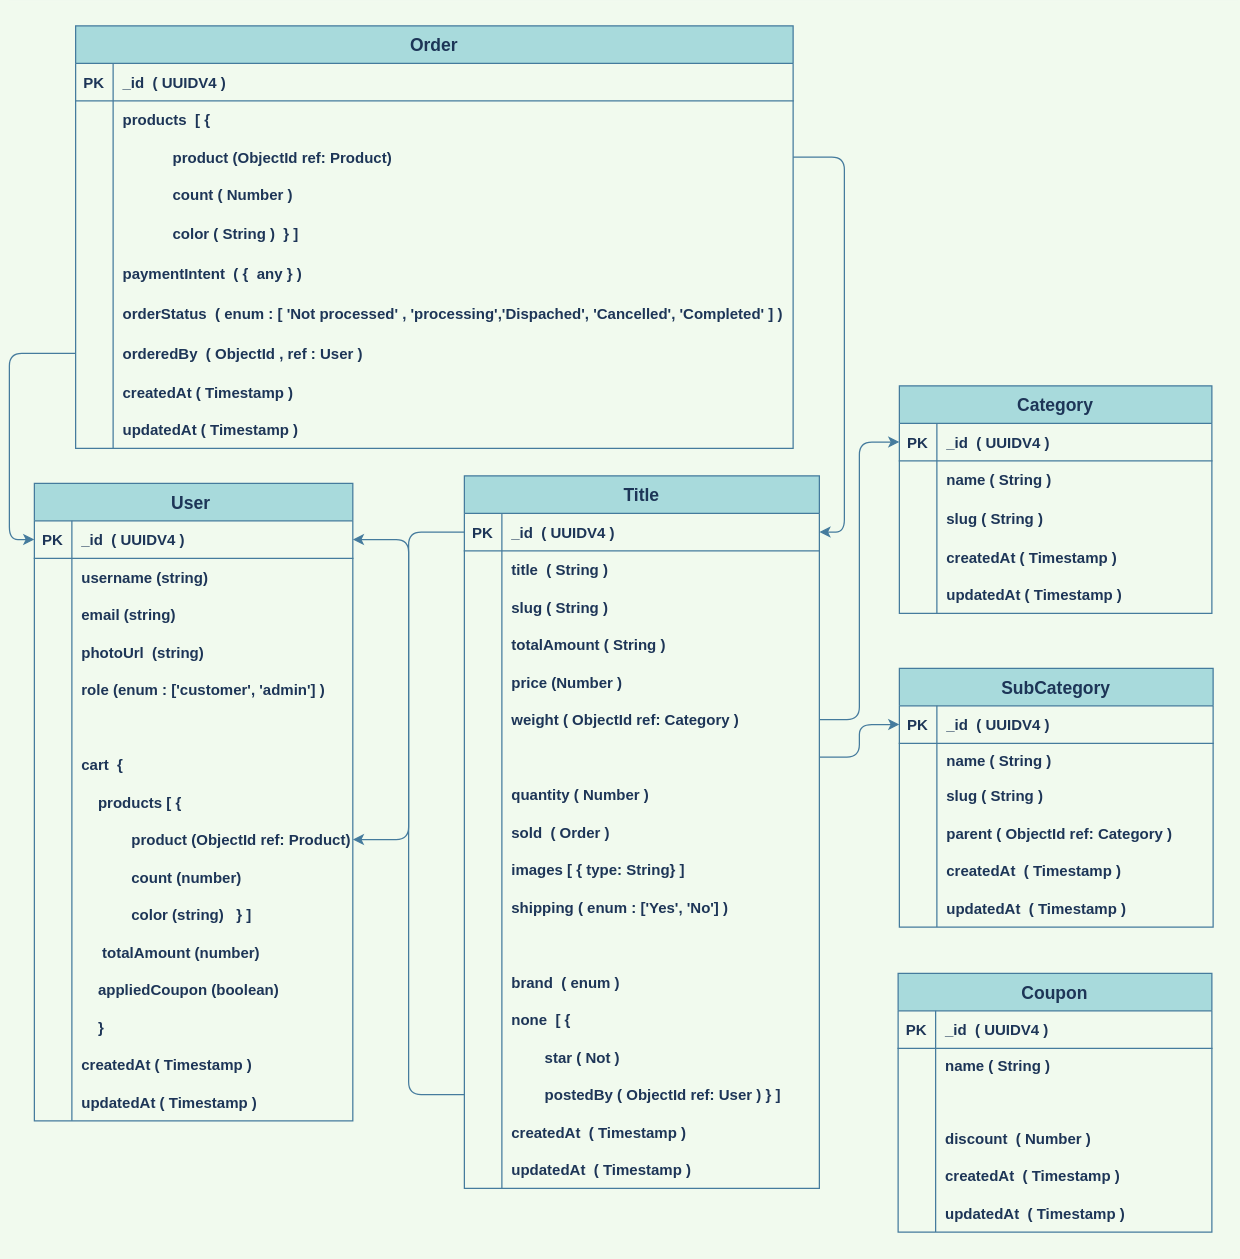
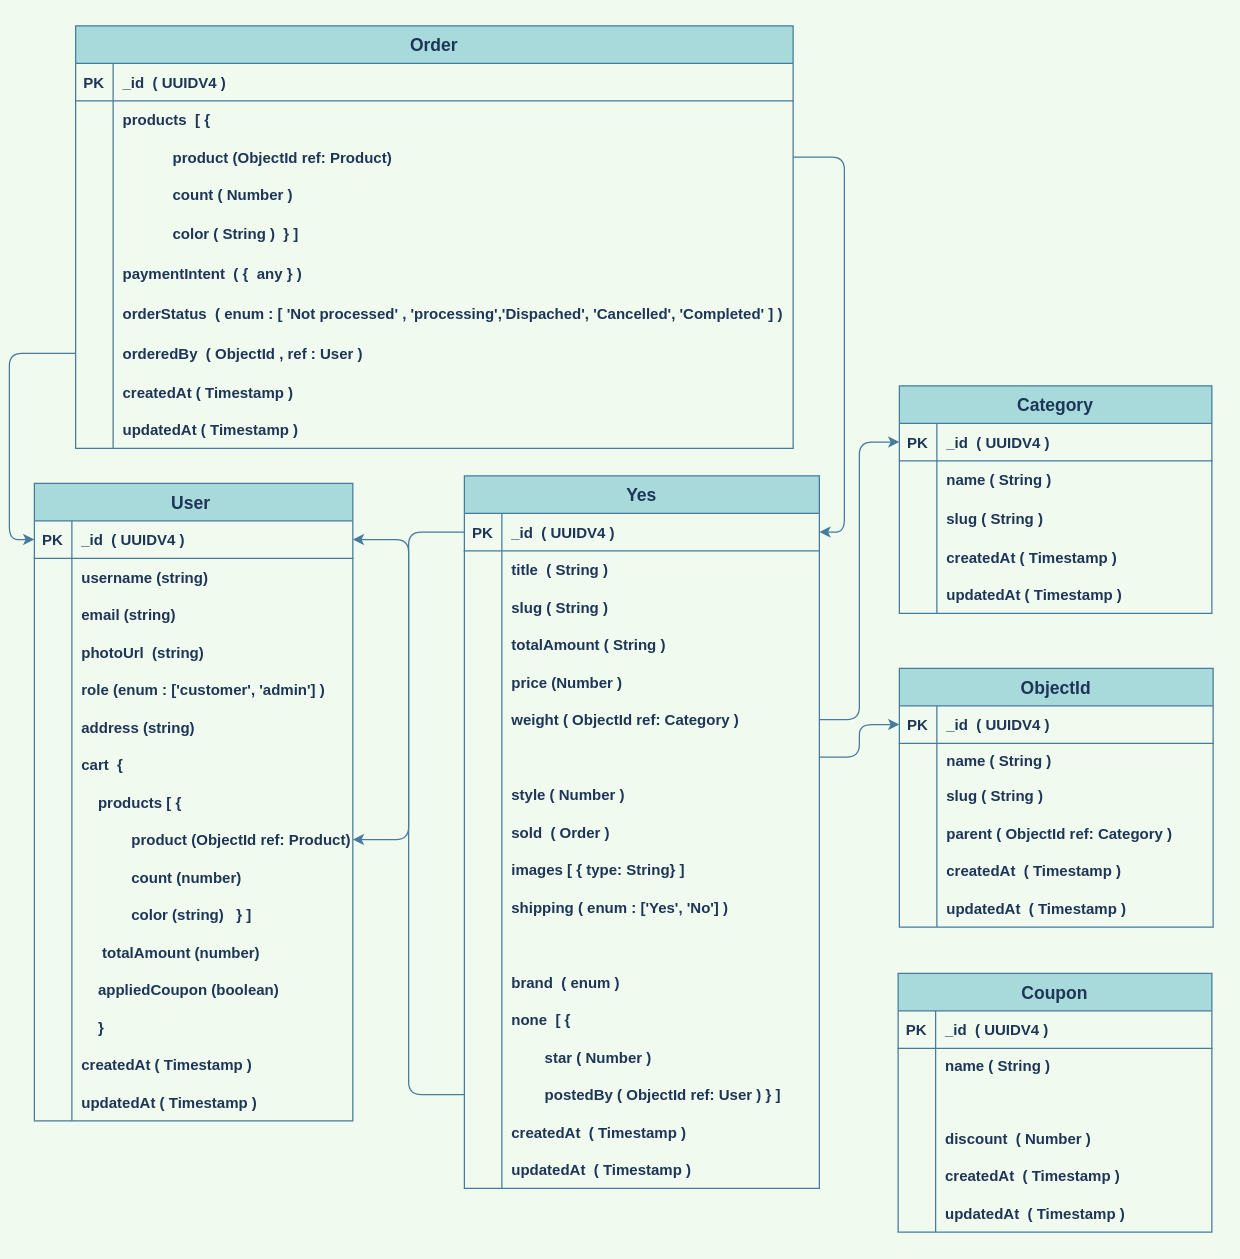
(641, 495) -> (641, 495)
(1056, 688) -> (1056, 688)
none -> (212, 727)
(583, 795) -> (571, 795)
(558, 1058) -> (571, 1058)
